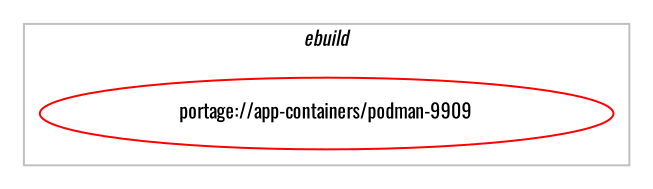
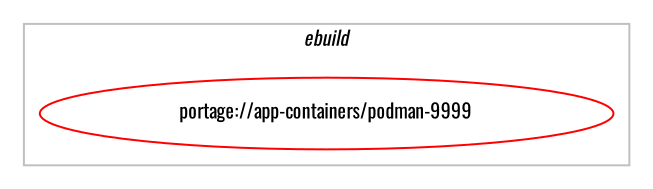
(327, 114) -> (327, 114)
